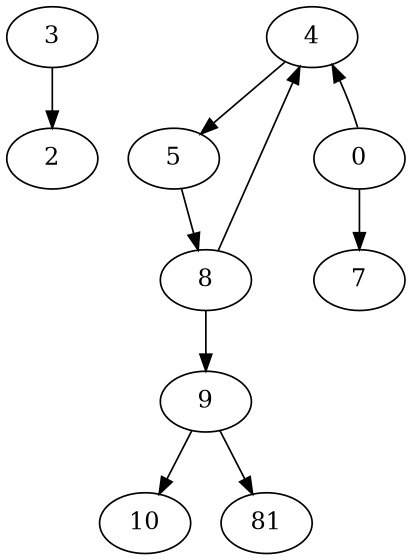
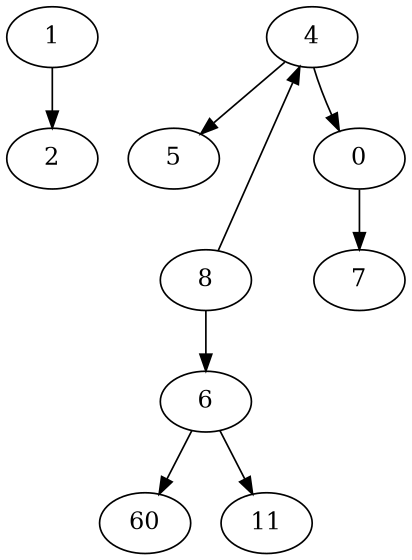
(52, 37) -> (52, 37)
(349, 104) -> (322, 92)
(188, 211) -> none
(206, 402) -> (206, 402)
(145, 523) -> (145, 523)
(267, 523) -> (267, 523)
